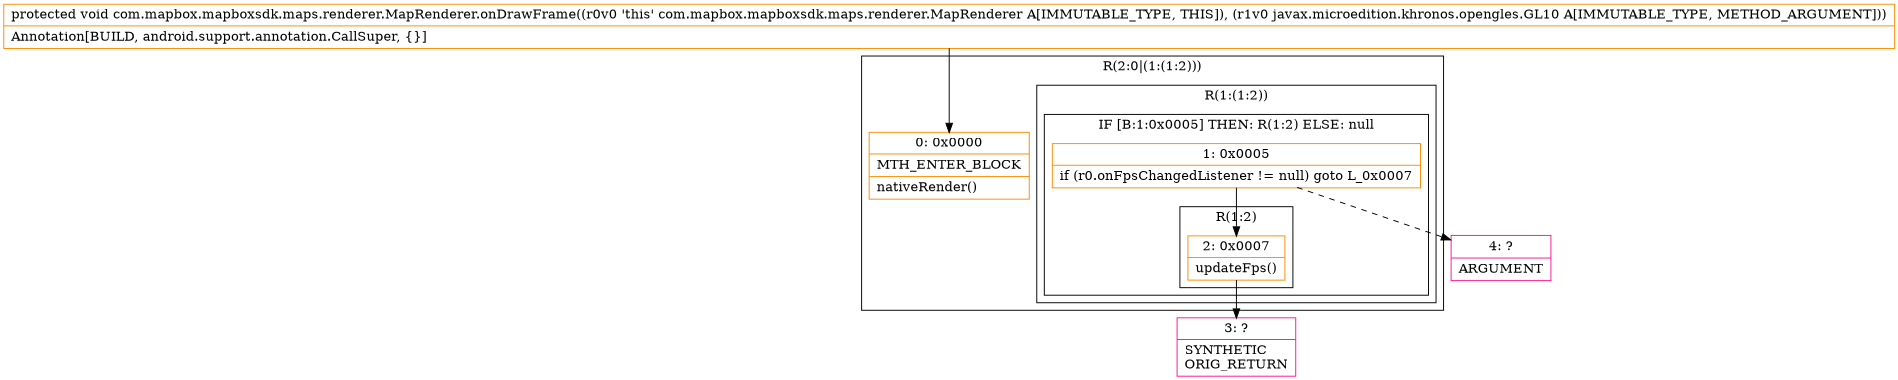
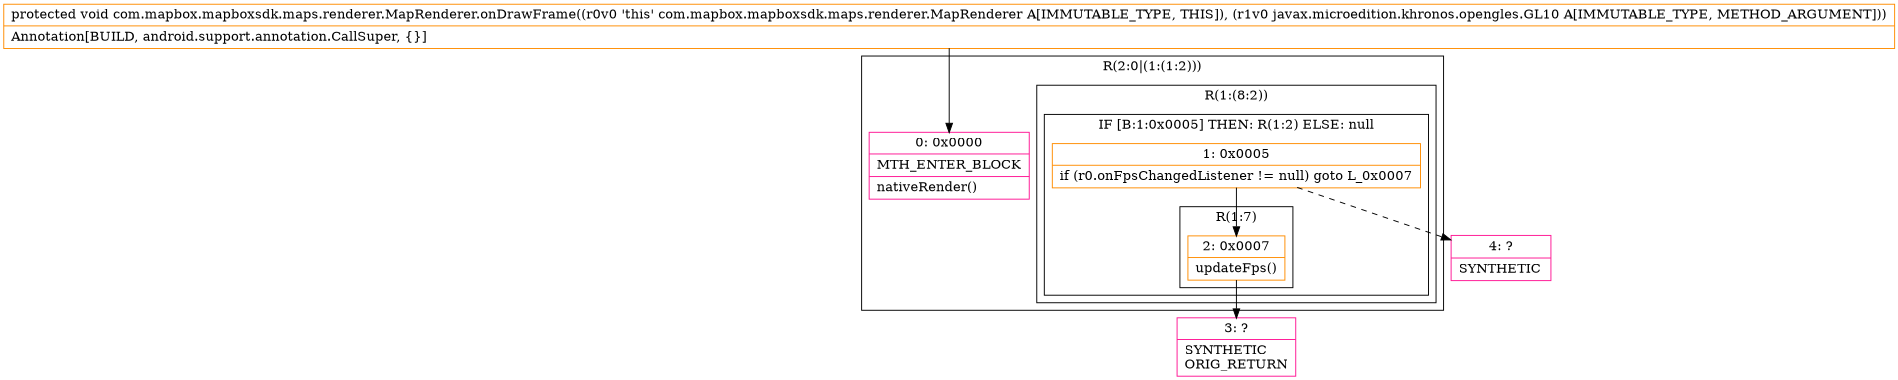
(1236, 96) -> (1236, 96)
(949, 166) -> (949, 166)
(1236, 218) -> (1236, 218)
(1501, 269) -> (1500, 269)
